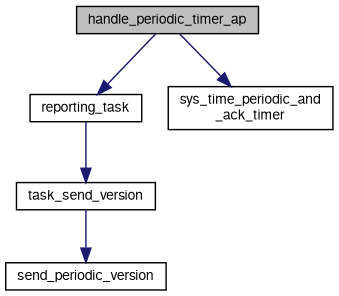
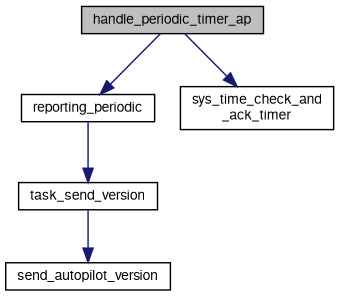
(86, 108) -> (88, 108)
(251, 108) -> (257, 108)
(86, 276) -> (88, 276)
